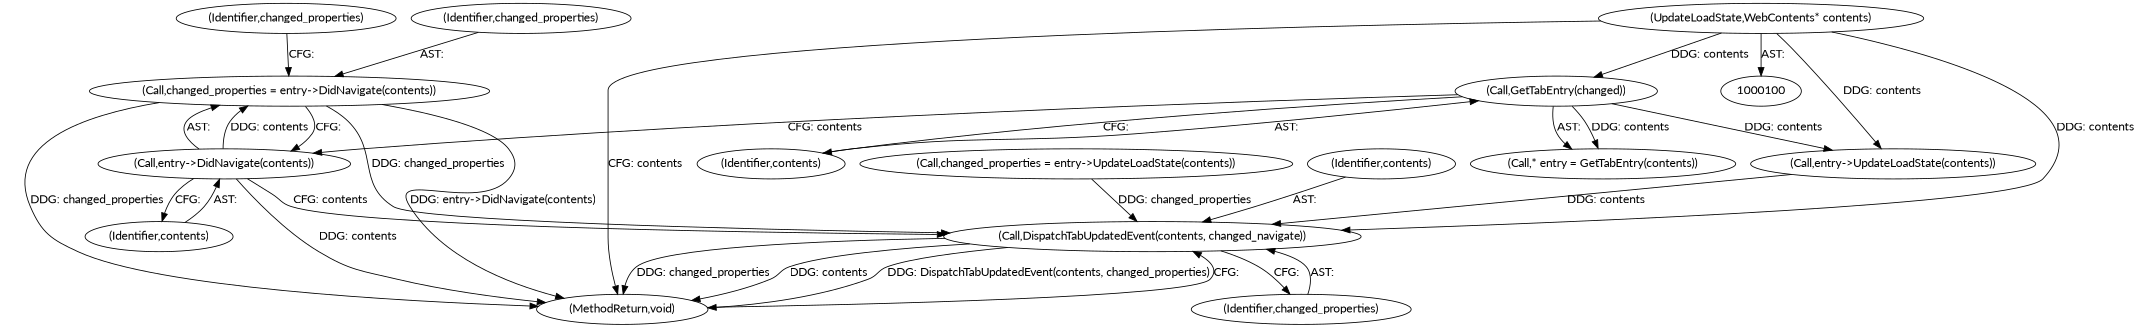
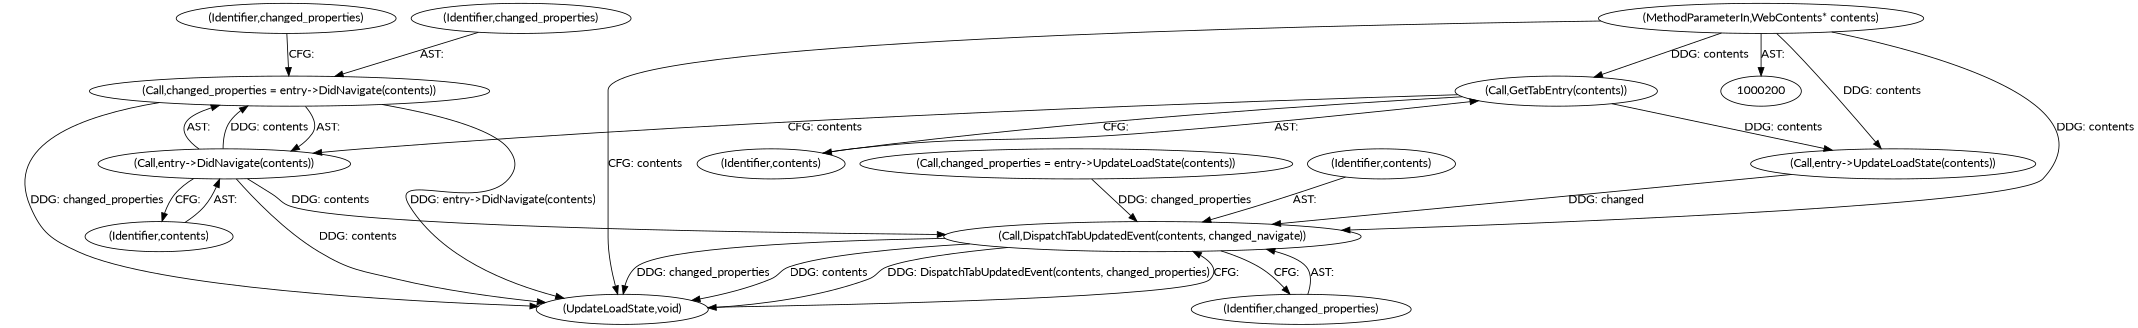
(1761, 18) -> (1761, 18)
(1556, 91) -> (1556, 91)
(1761, 91) -> (1761, 91)
(330, 128) -> (330, 128)
(1603, 164) -> none
(330, 200) -> (330, 200)
(1606, 200) -> (1606, 200)
(553, 222) -> none
(622, 309) -> (622, 309)
